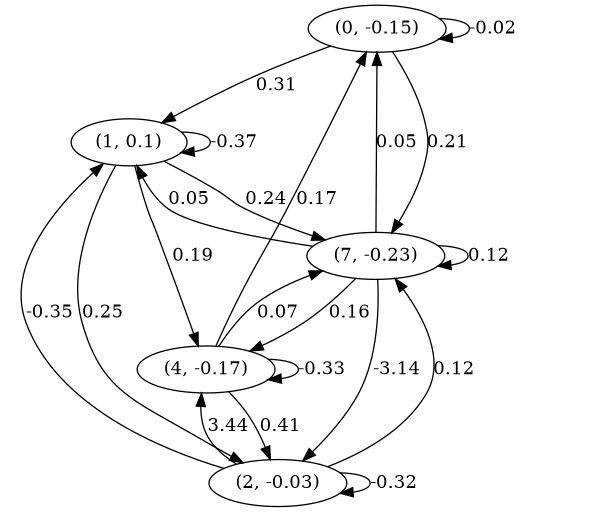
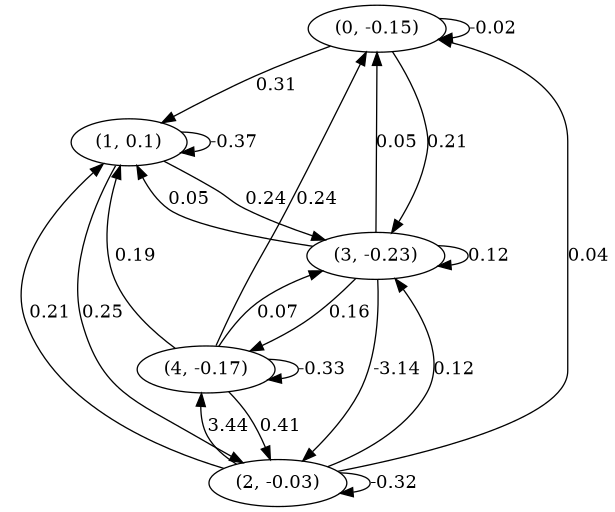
(317, 199) -> (317, 199)
(163, 250) -> (113, 274)
(376, 256) -> (376, 256)
none -> (568, 304)
(50, 313) -> (50, 313)
